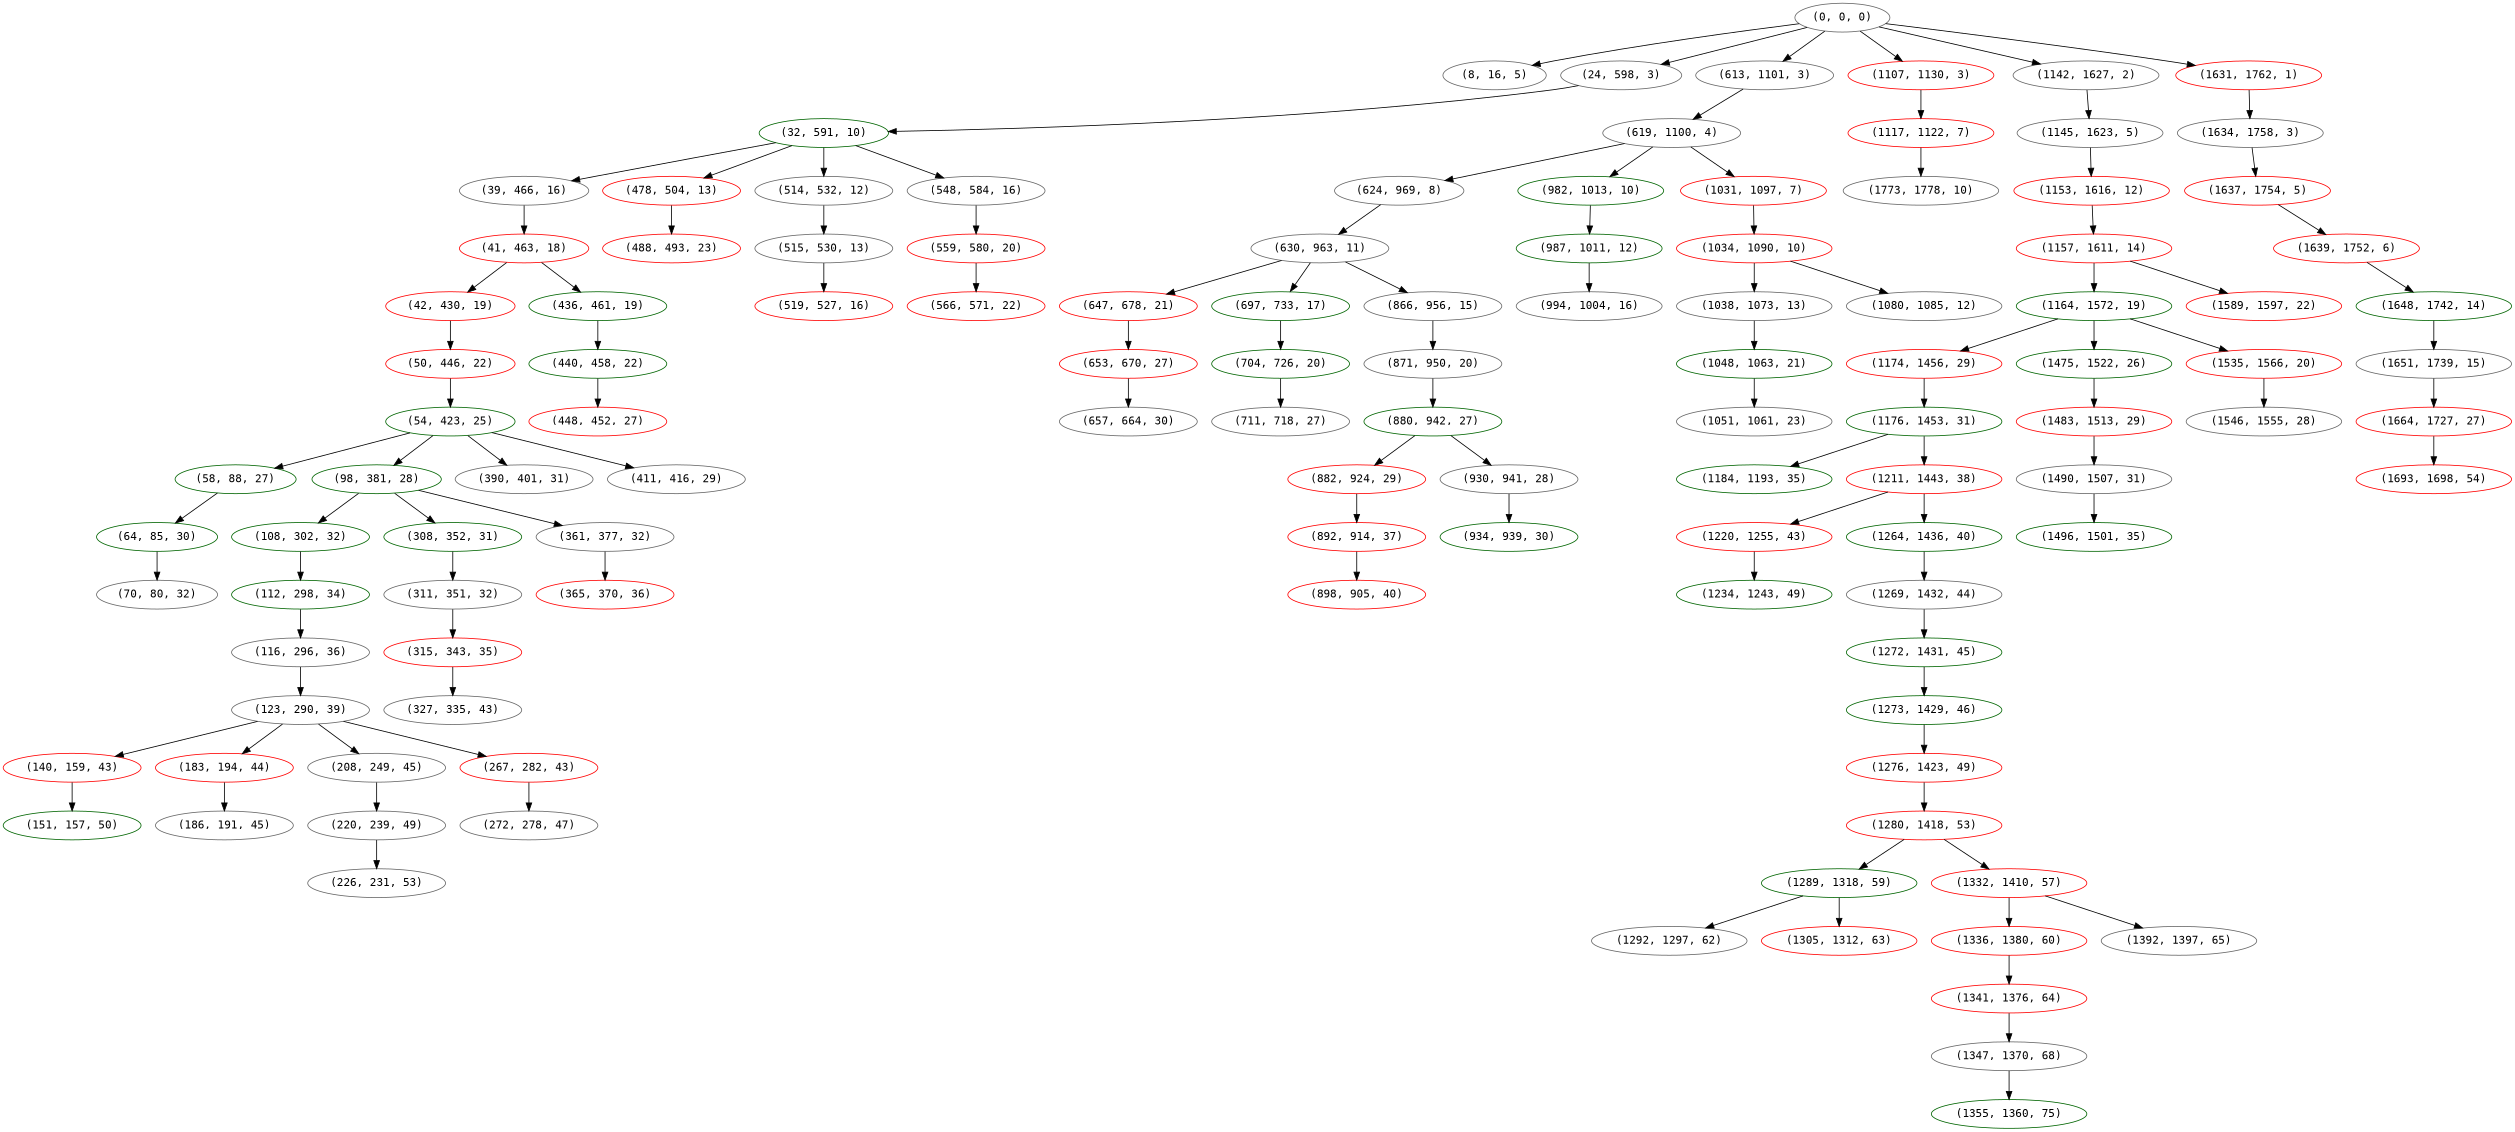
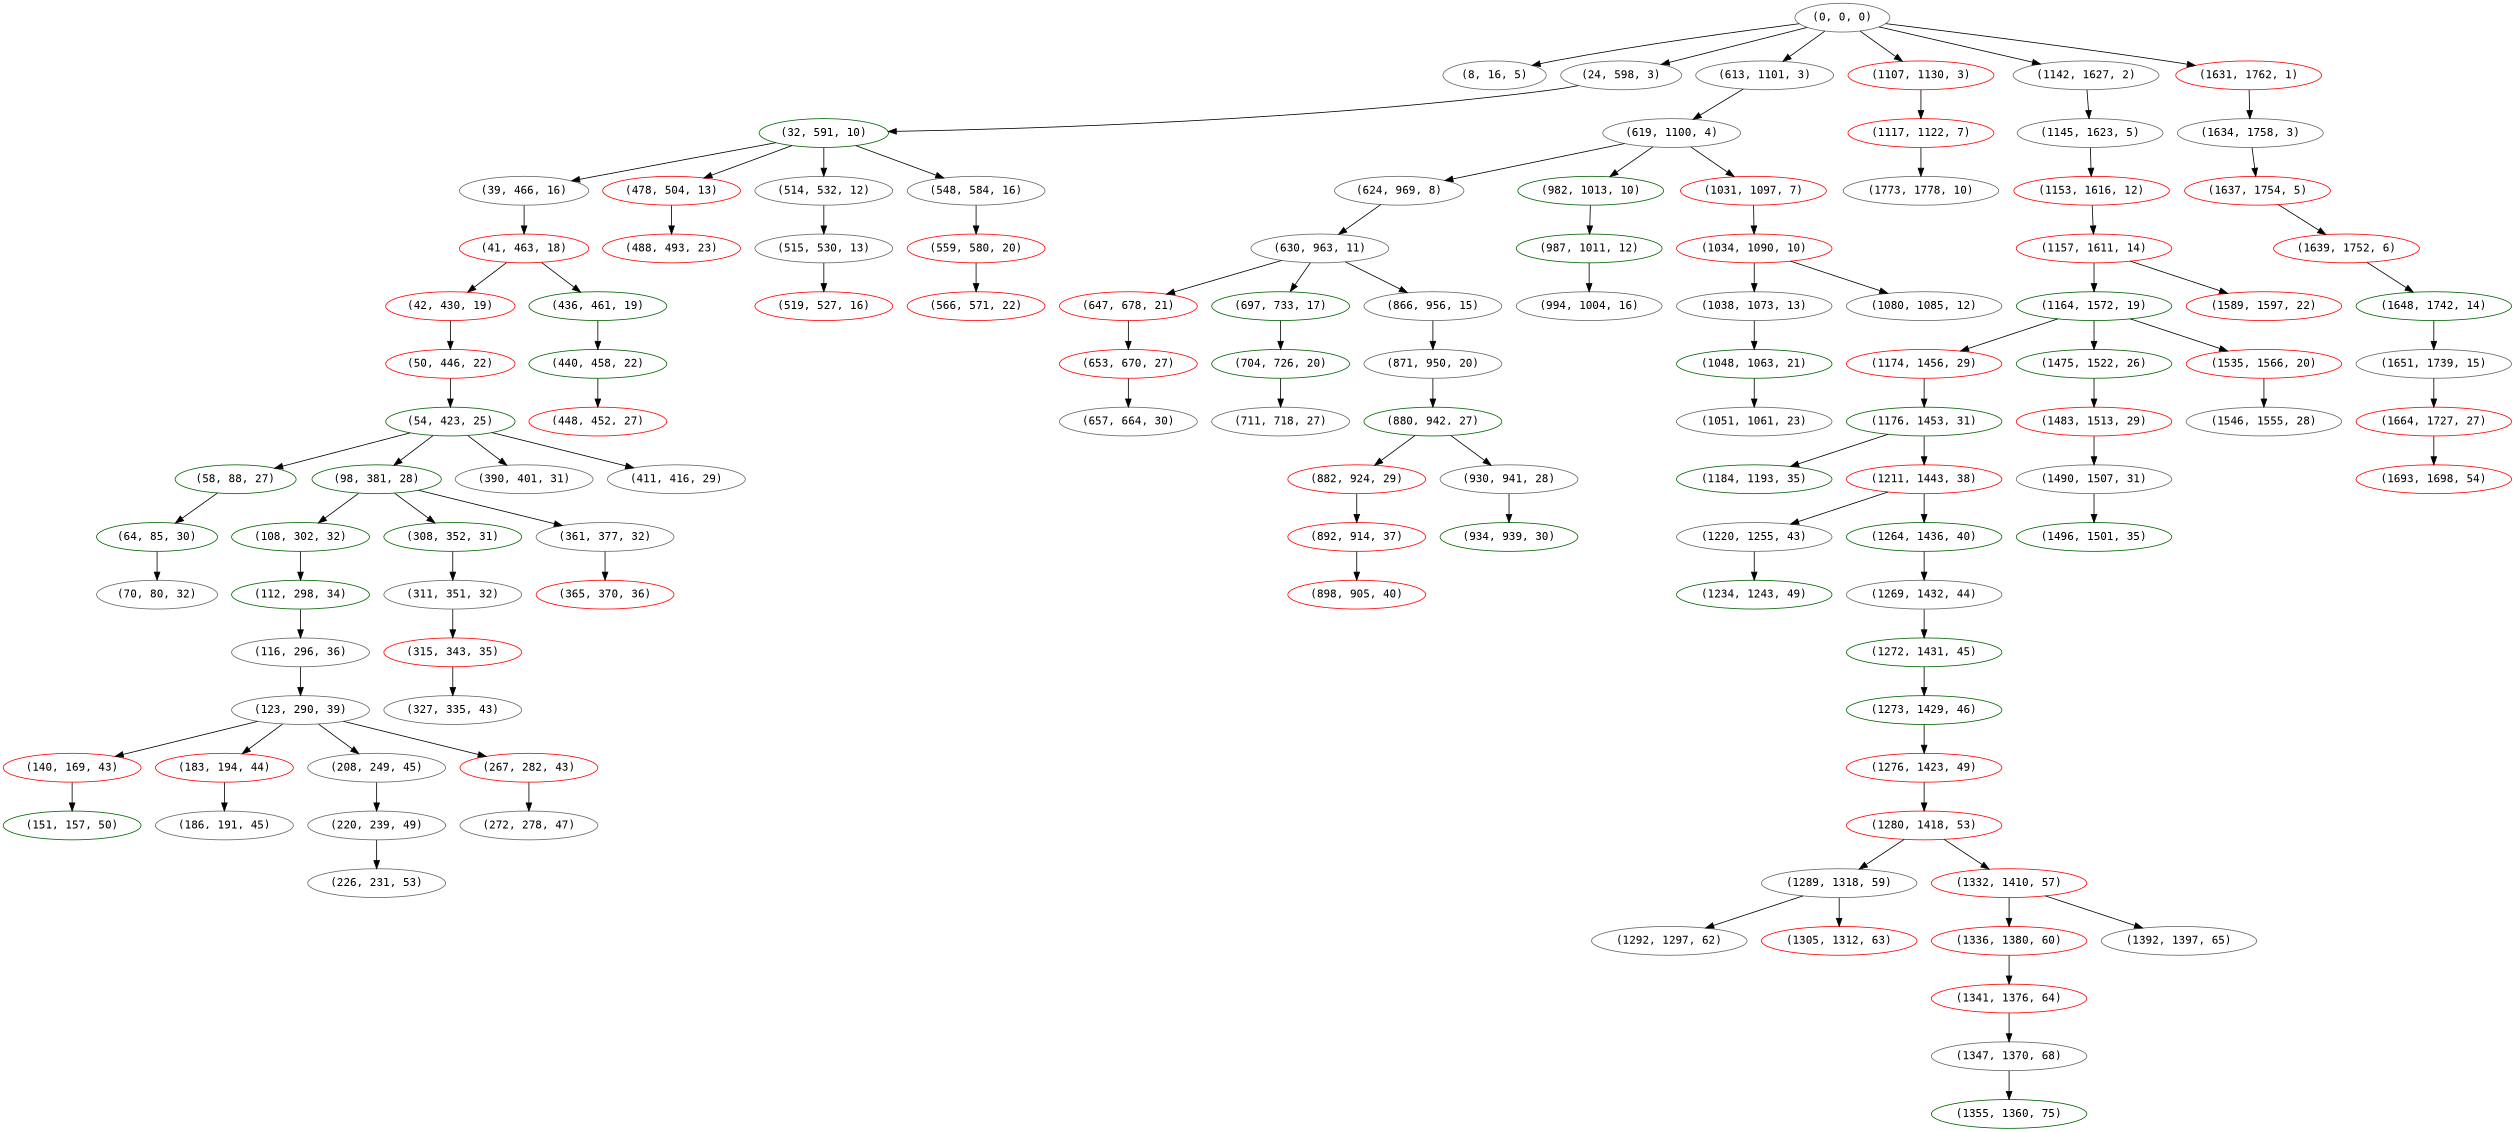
(1754, 537) -> (1754, 537)
(72, 768) -> (72, 768)
(1839, 883) -> (1839, 883)
